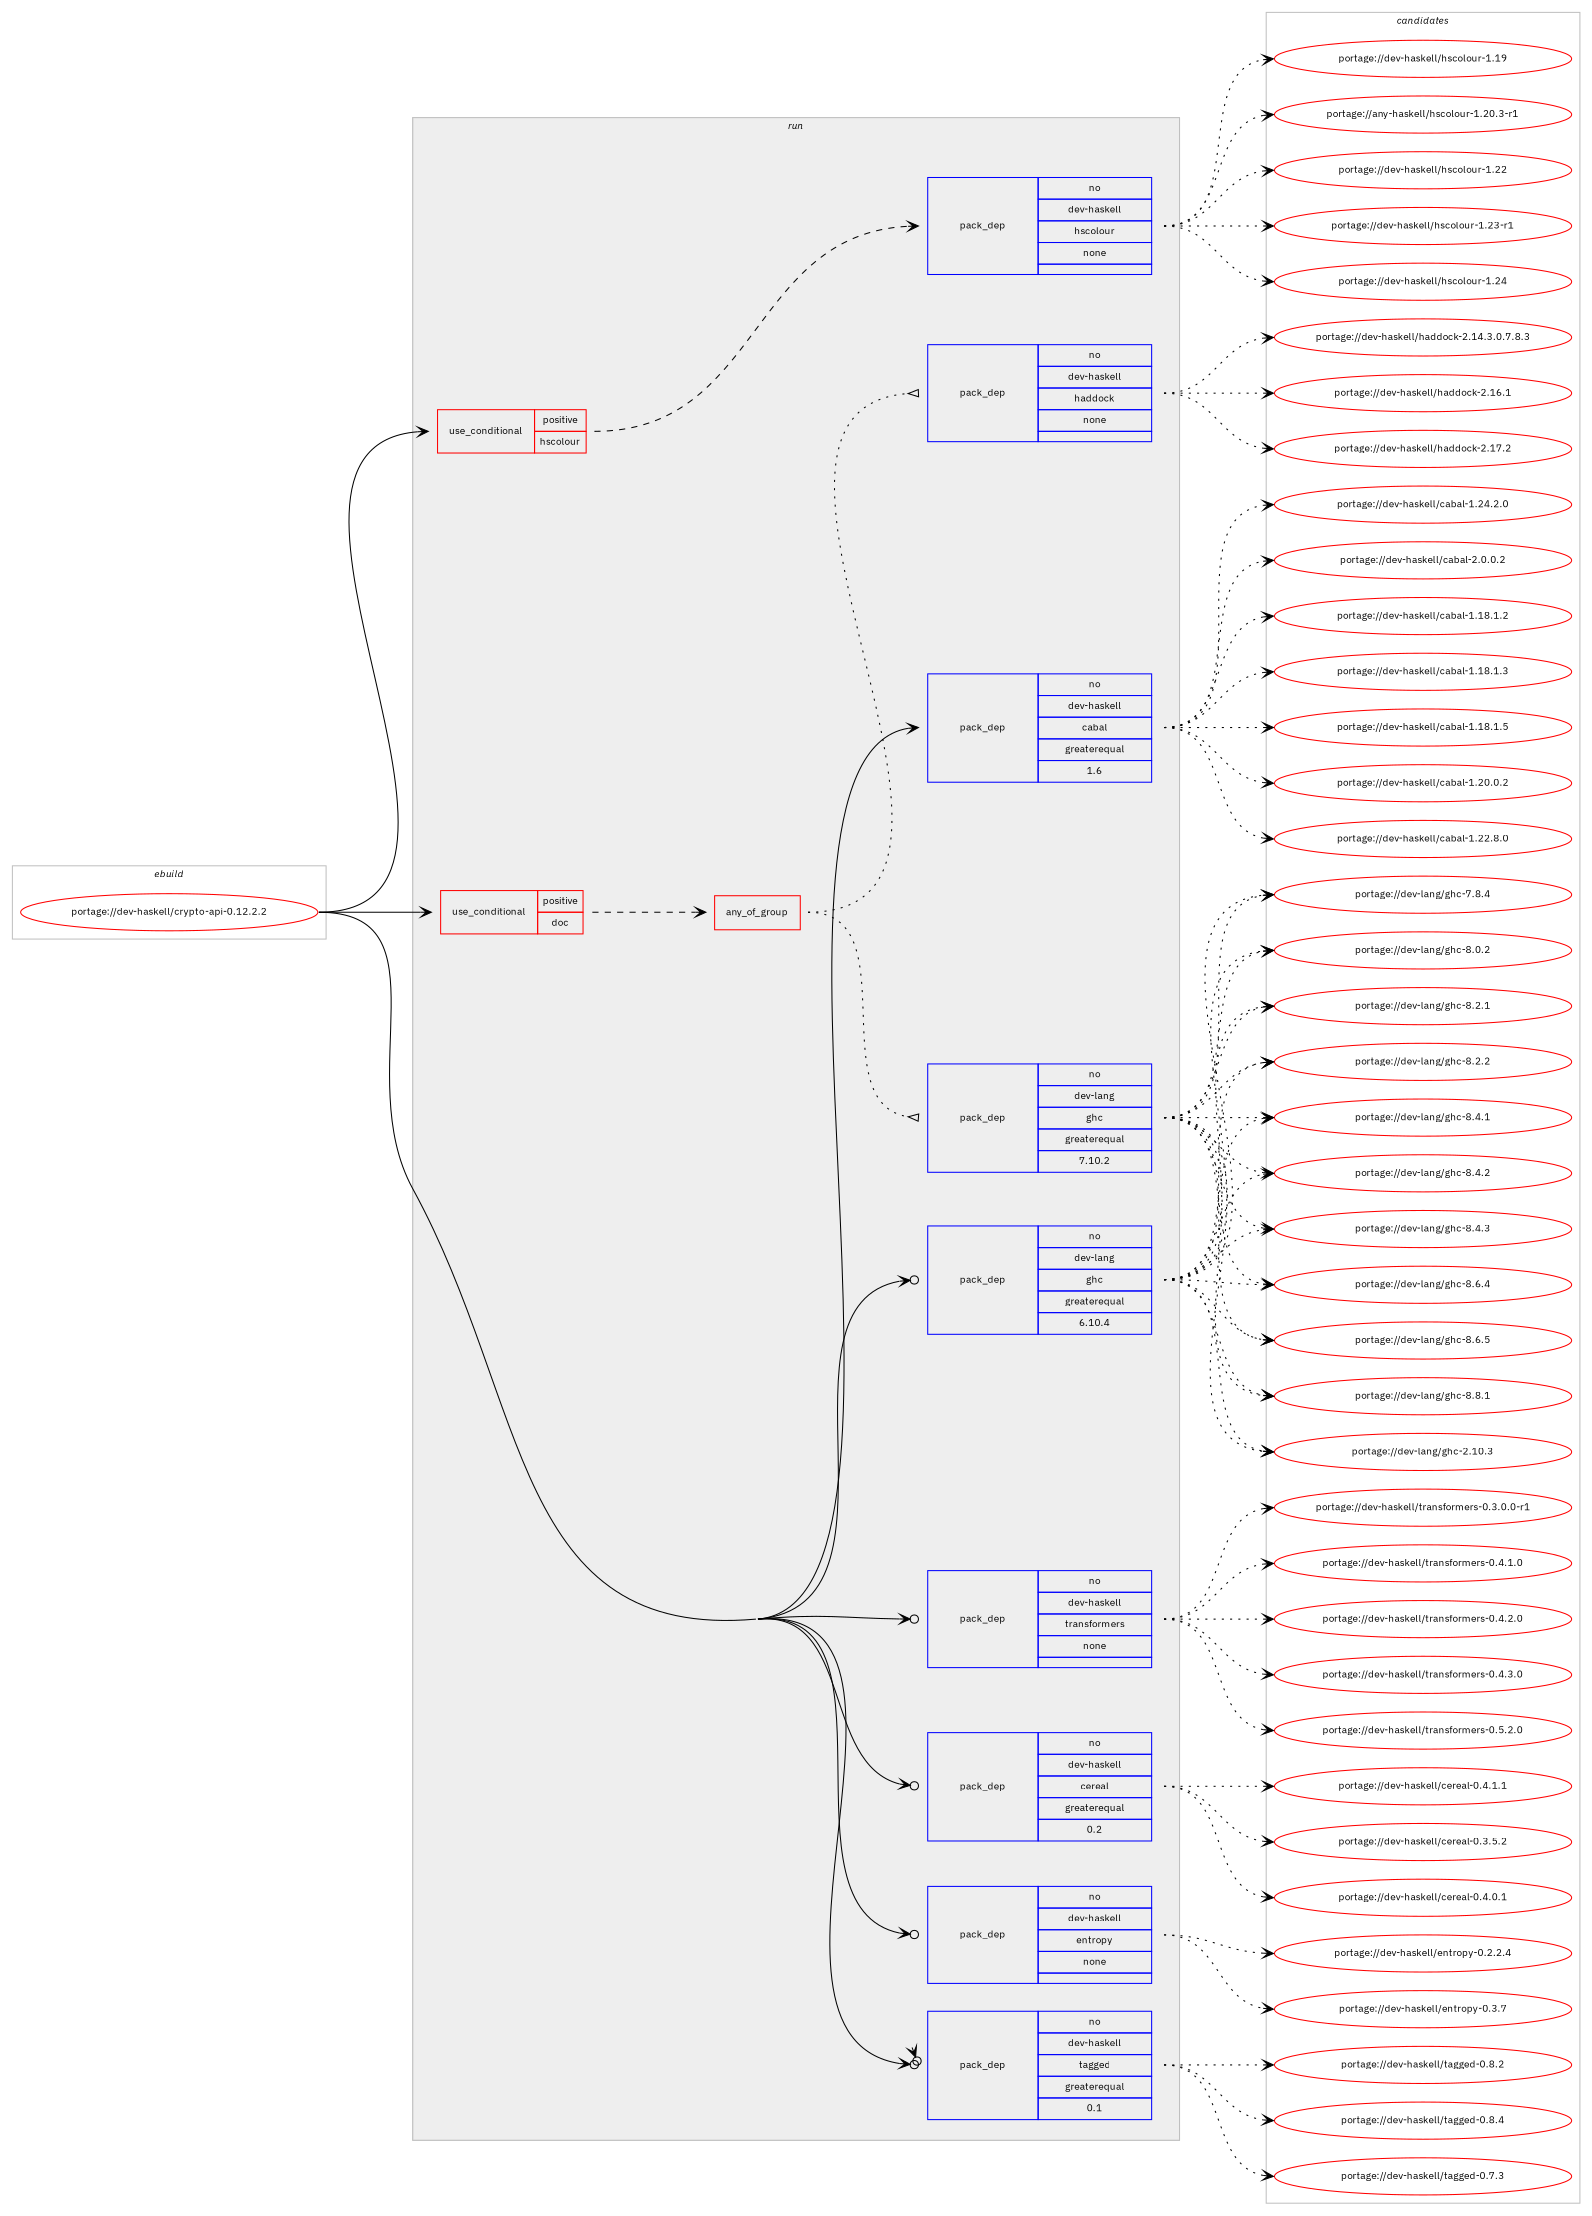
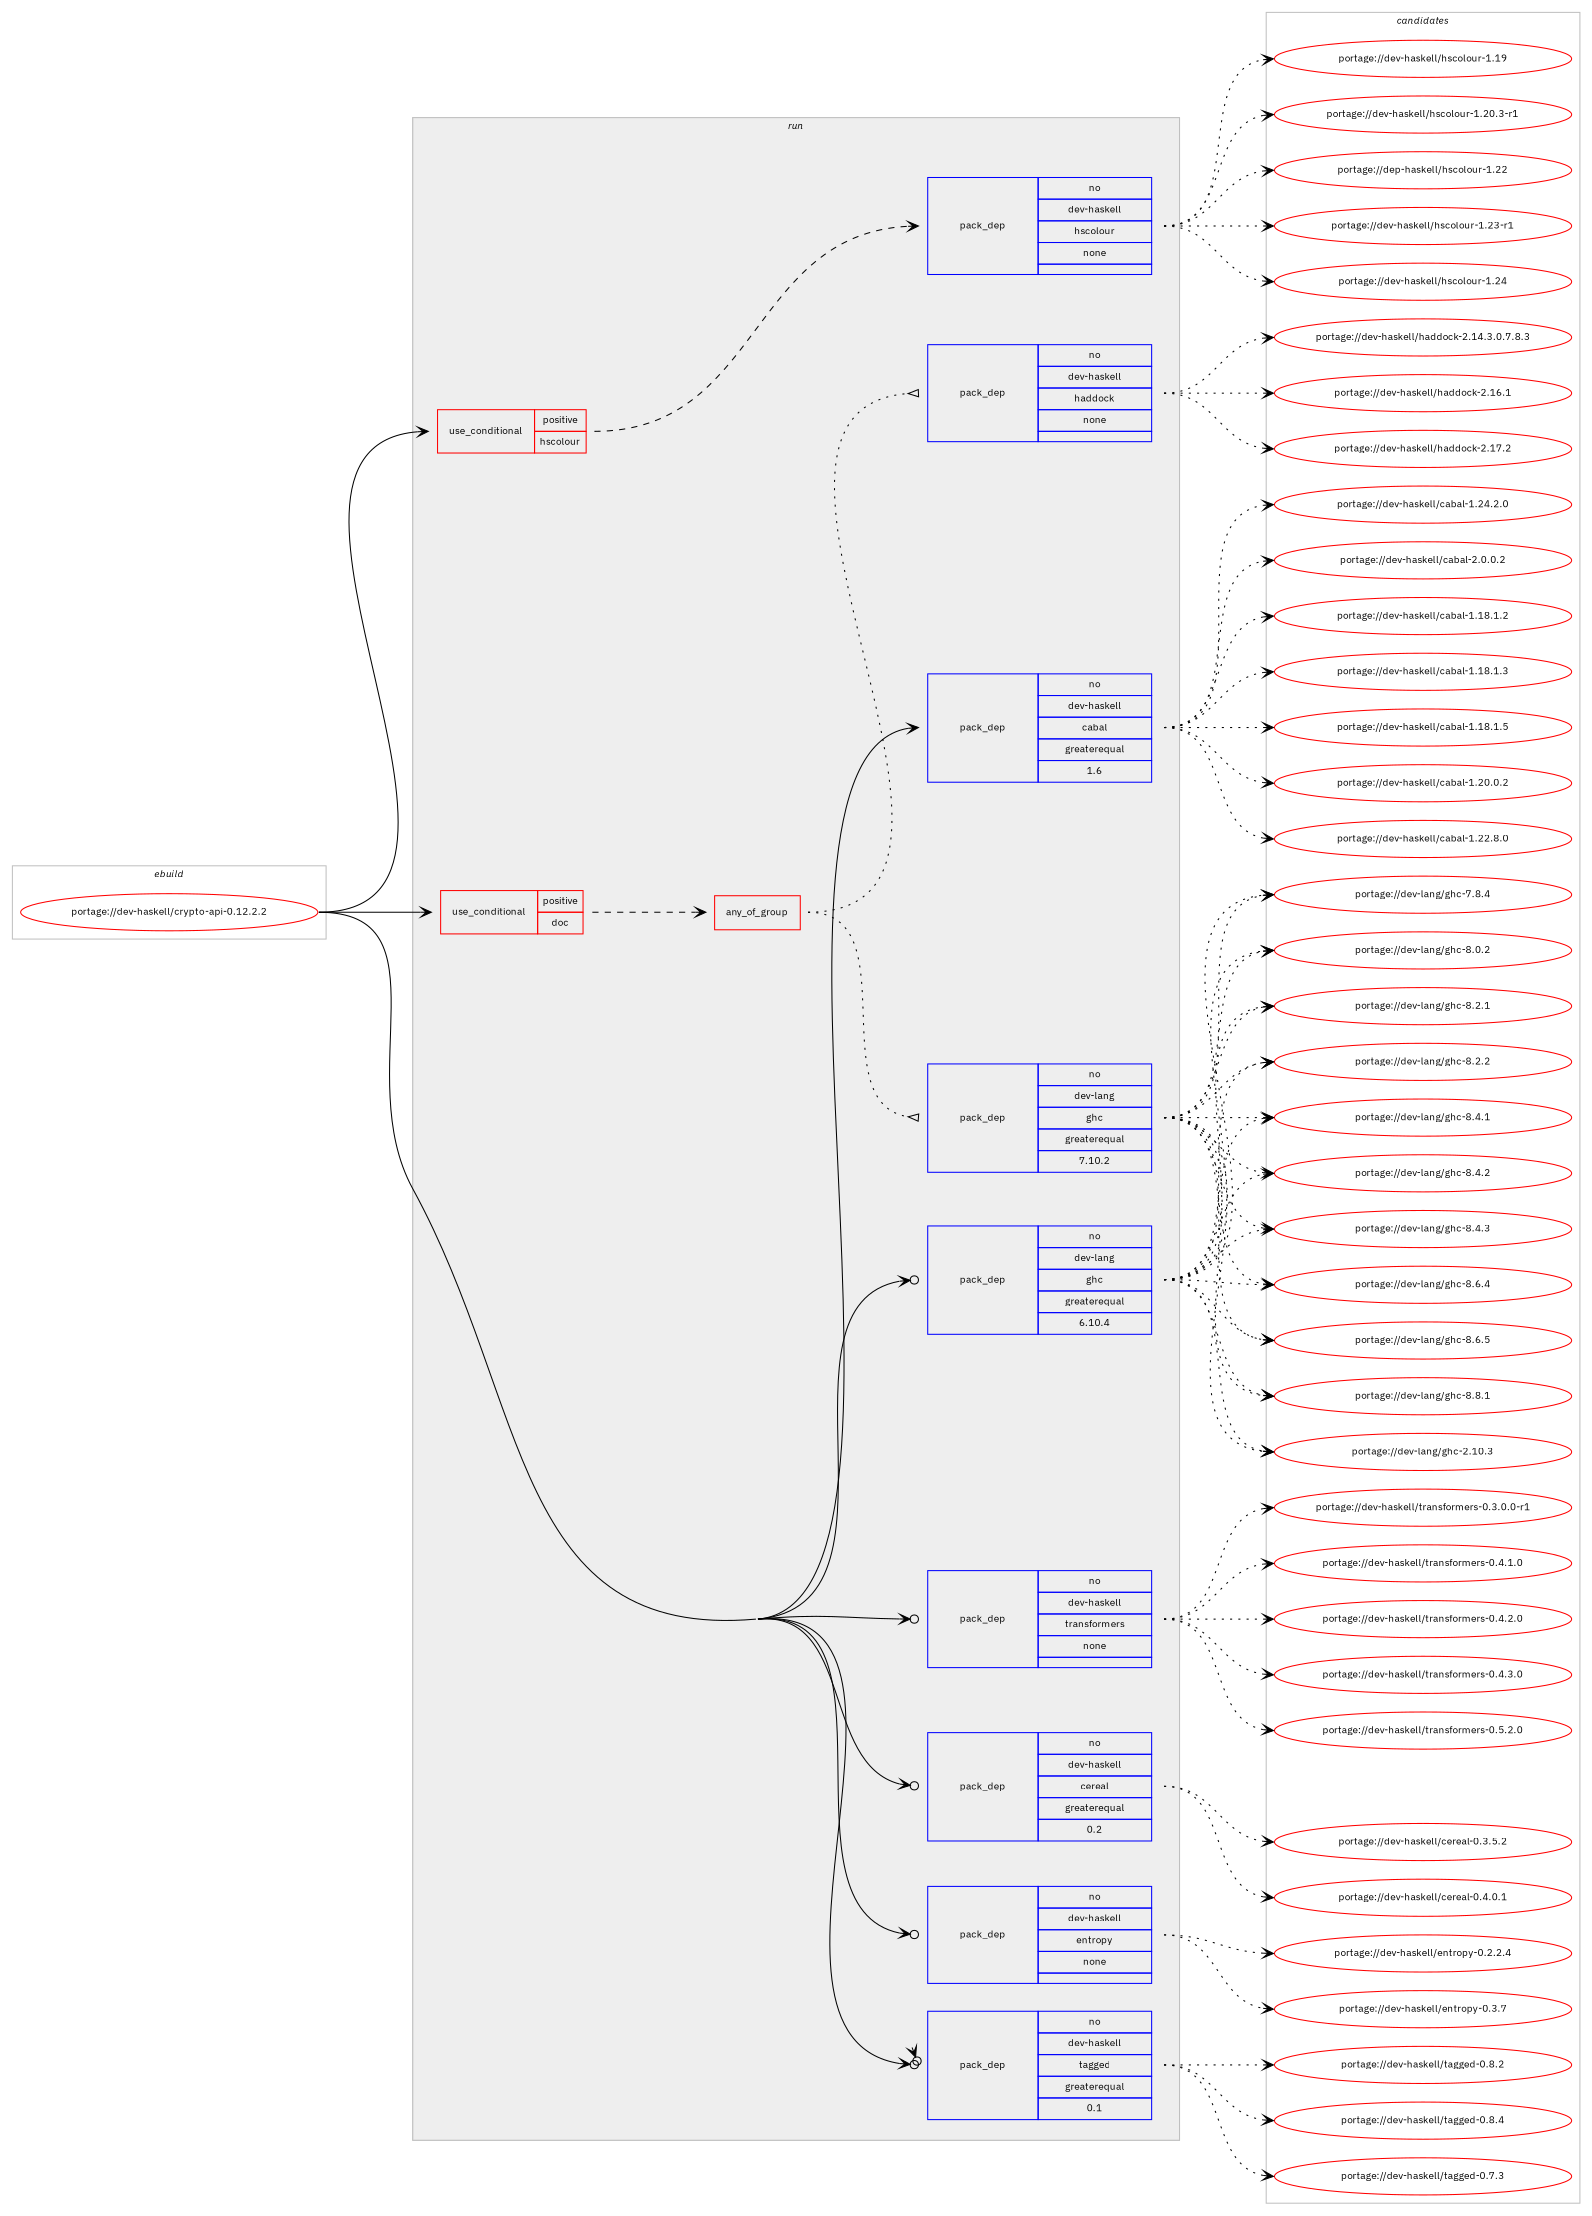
(1423, 115) -> (1423, 115)
(1423, 170) -> (1423, 170)
(1423, 1786) -> none
